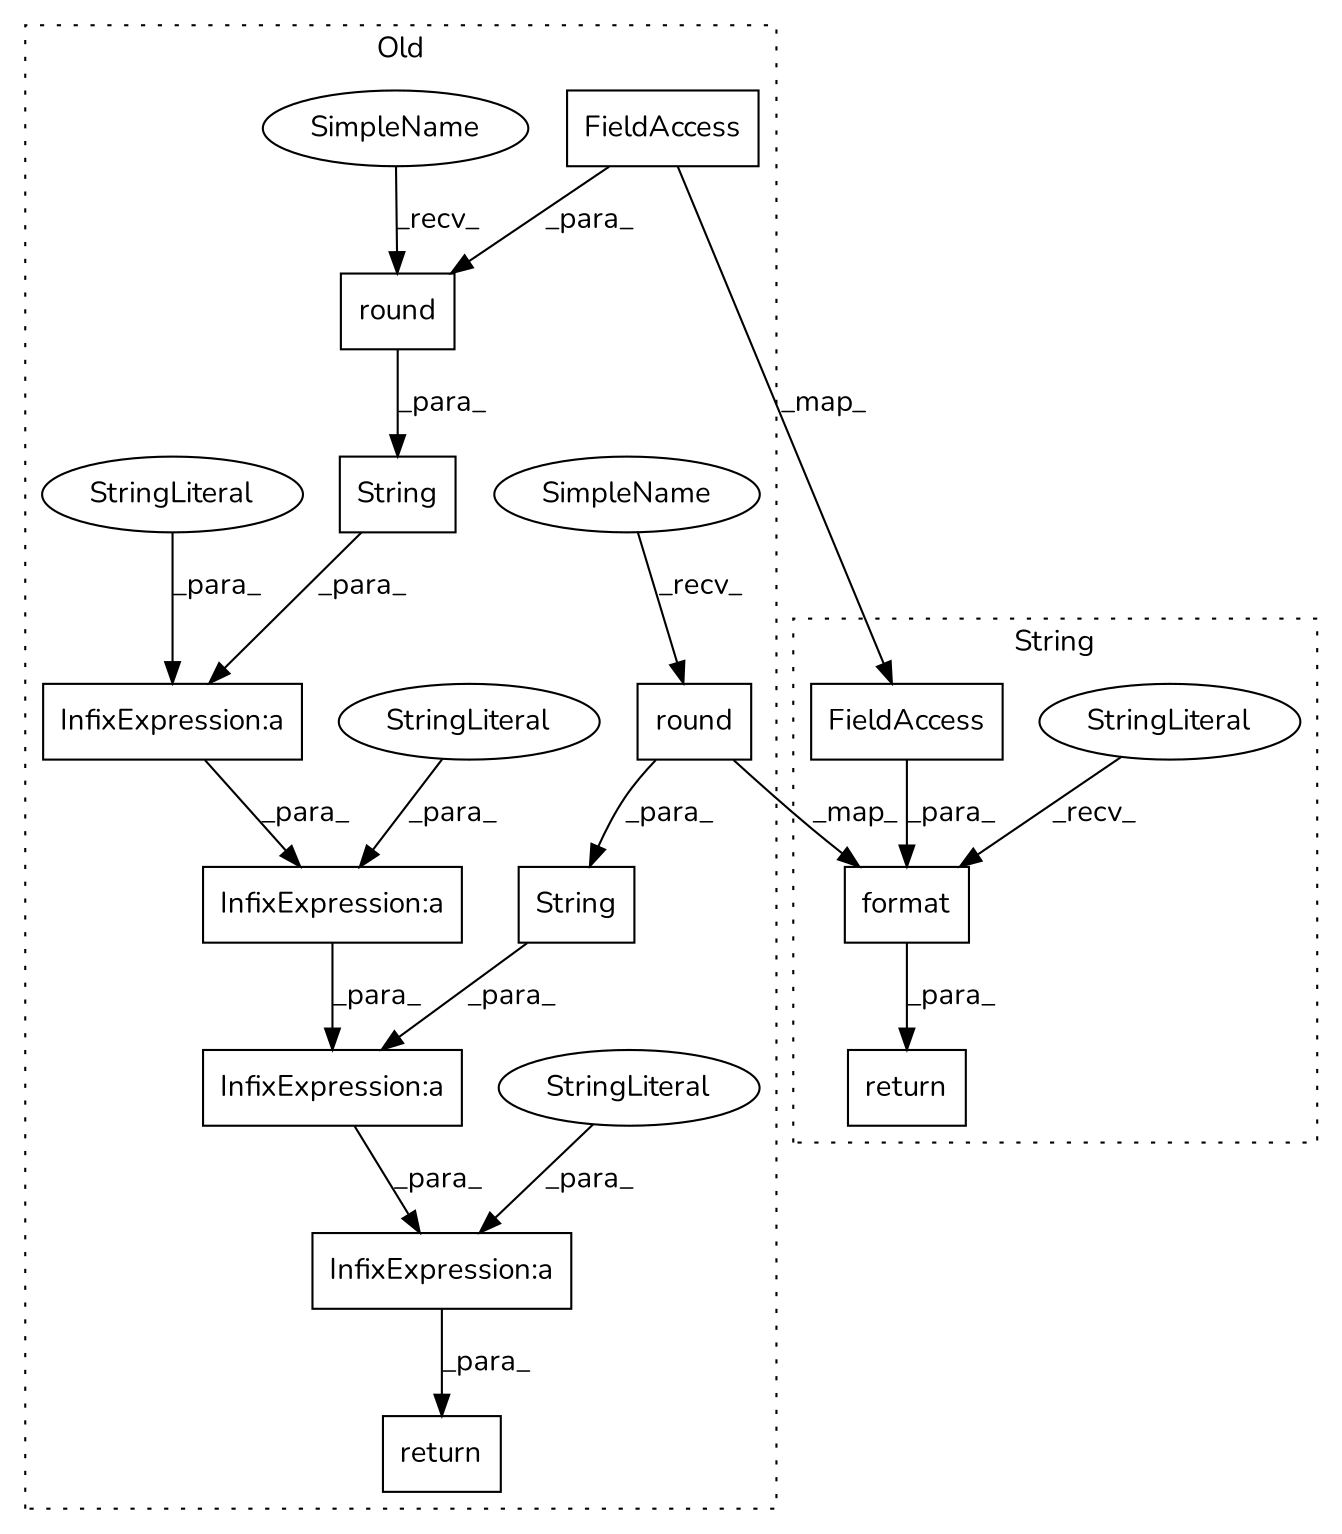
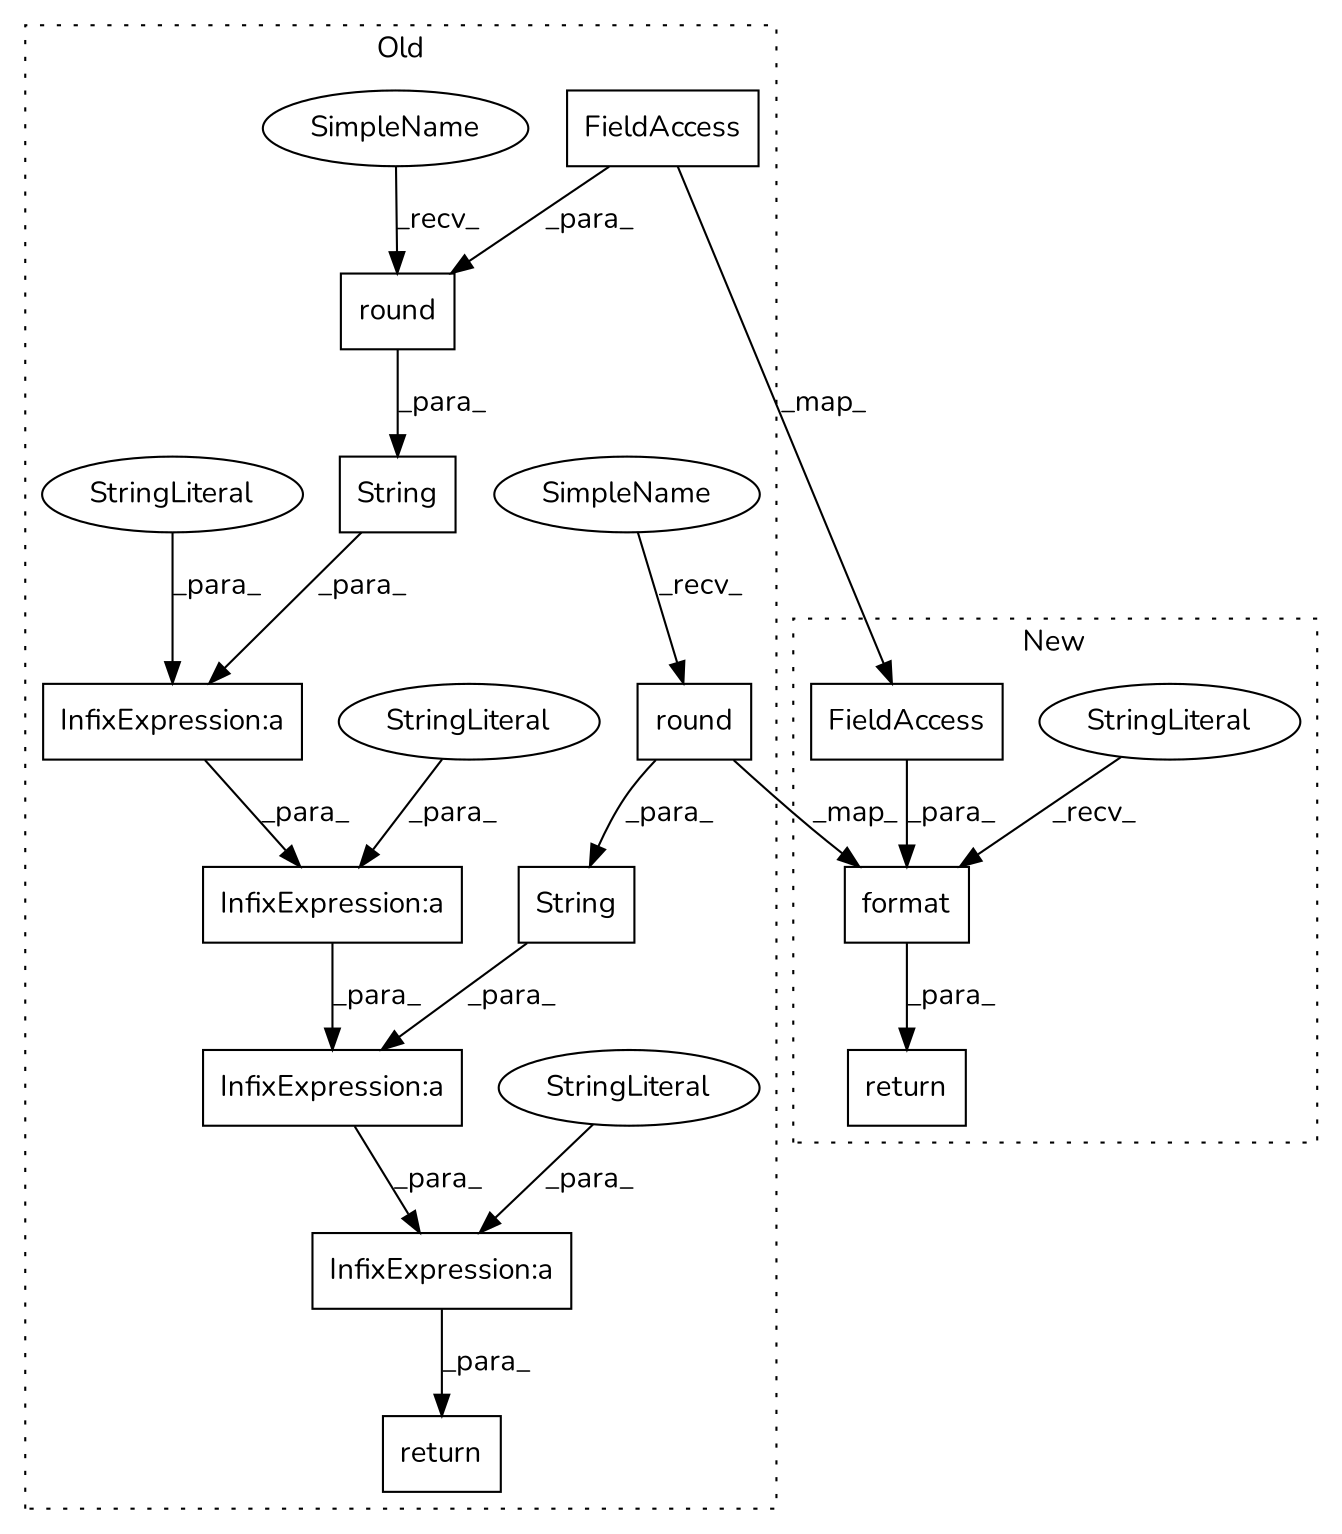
(1055, 643) -> (1055, 643)
